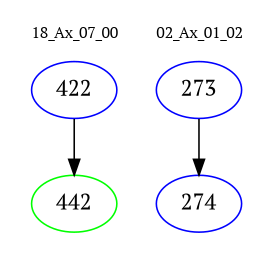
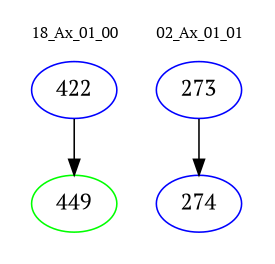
(75, 34) -> (75, 34)
(200, 34) -> (200, 34)
(74, 204) -> (74, 204)
